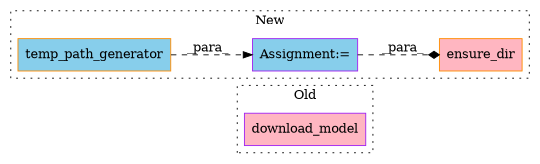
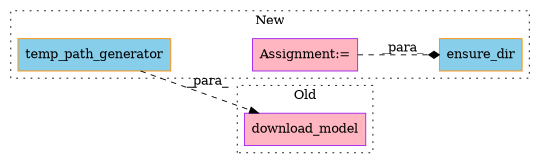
(207, 55) -> (195, 90)
(305, 55) -> (305, 55)
(481, 55) -> (481, 55)
